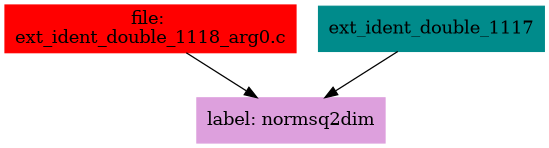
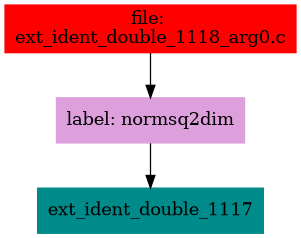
(367, 71) -> (150, 159)
